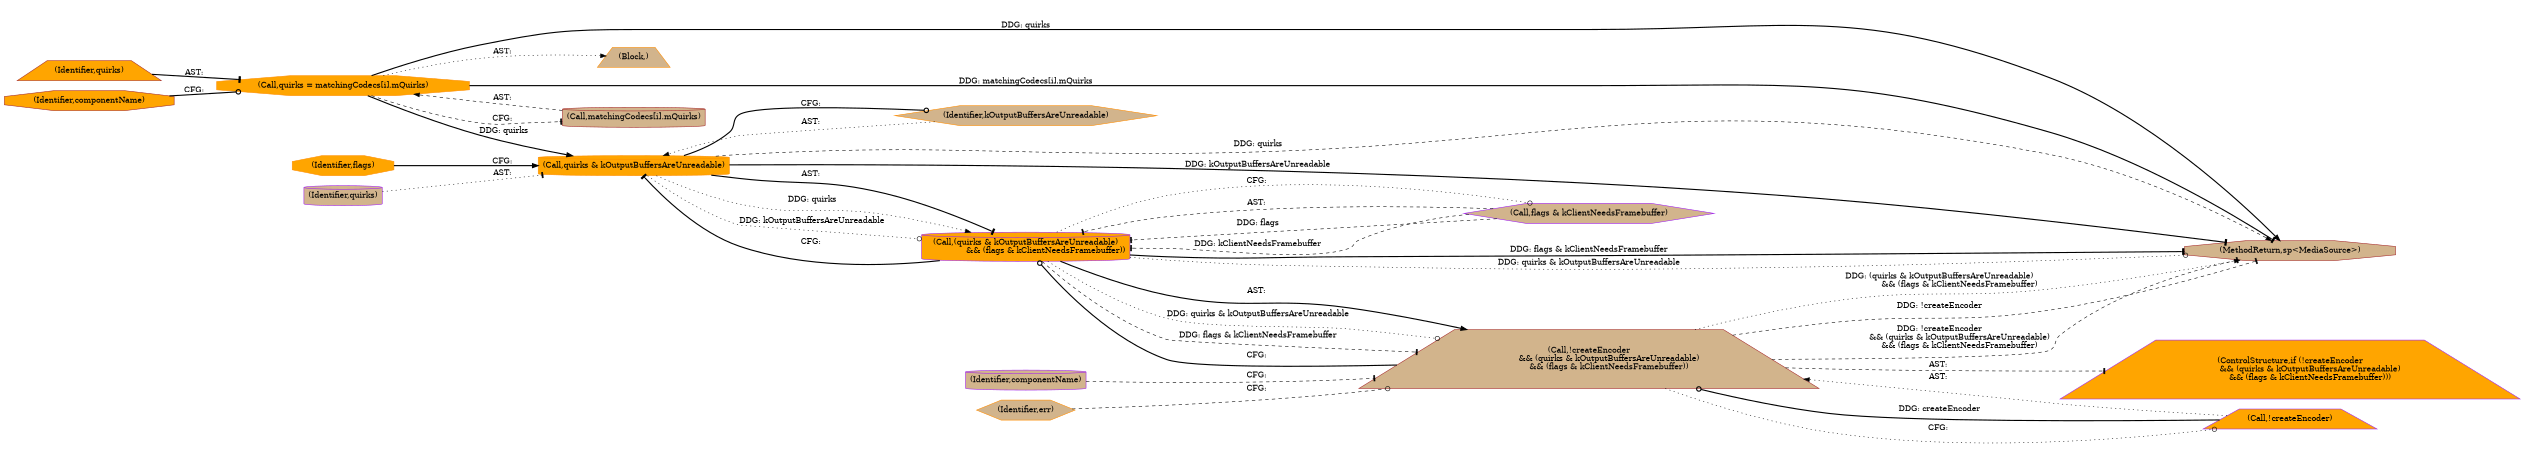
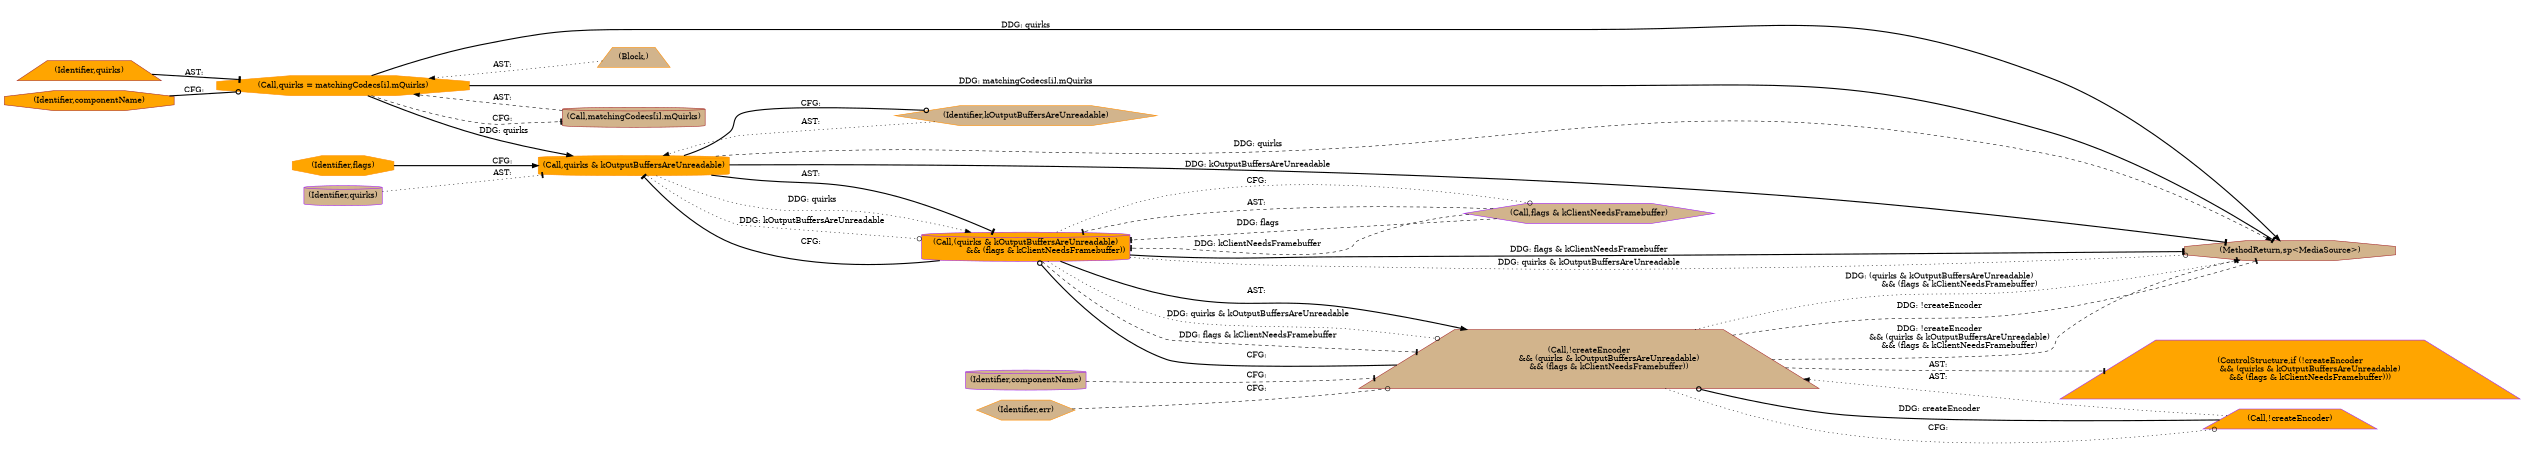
(491, 57) -> (519, 70)
